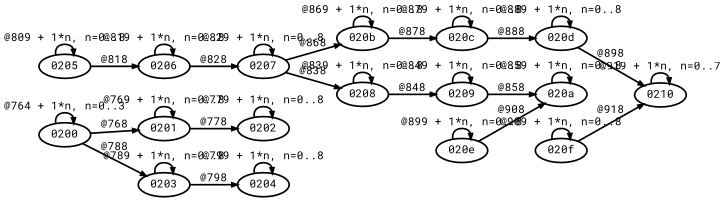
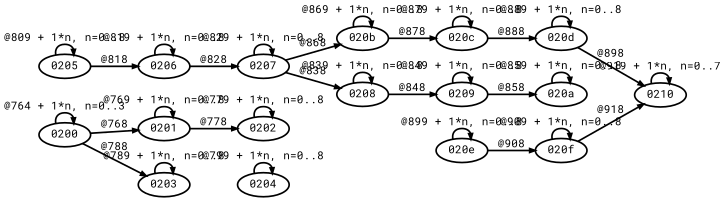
(509, 124) -> (509, 150)
(211, 185) -> none
